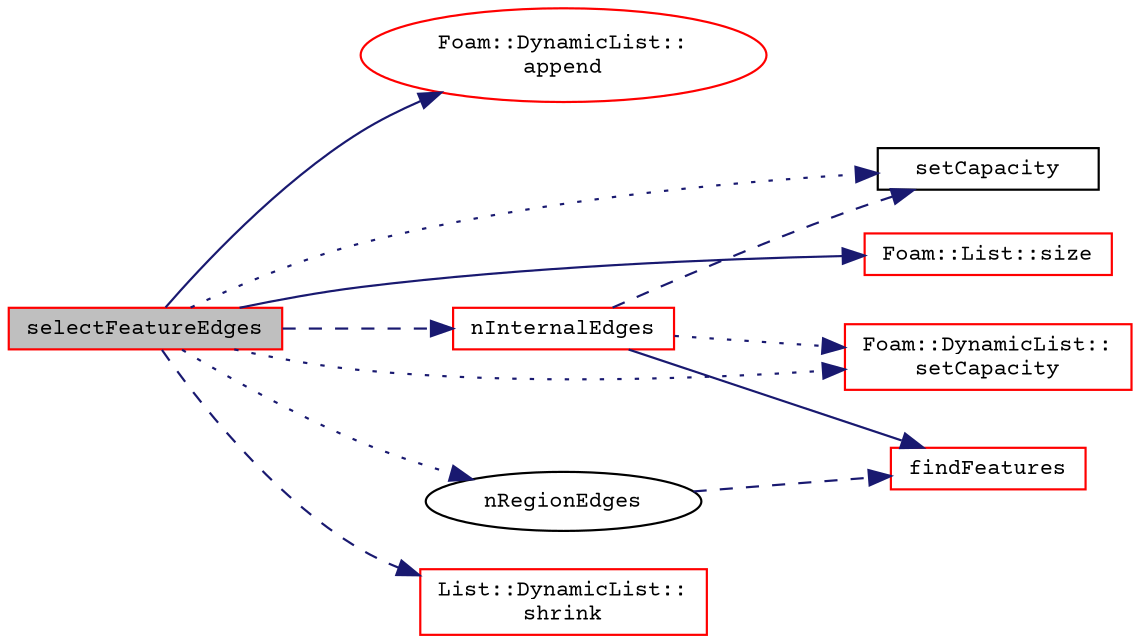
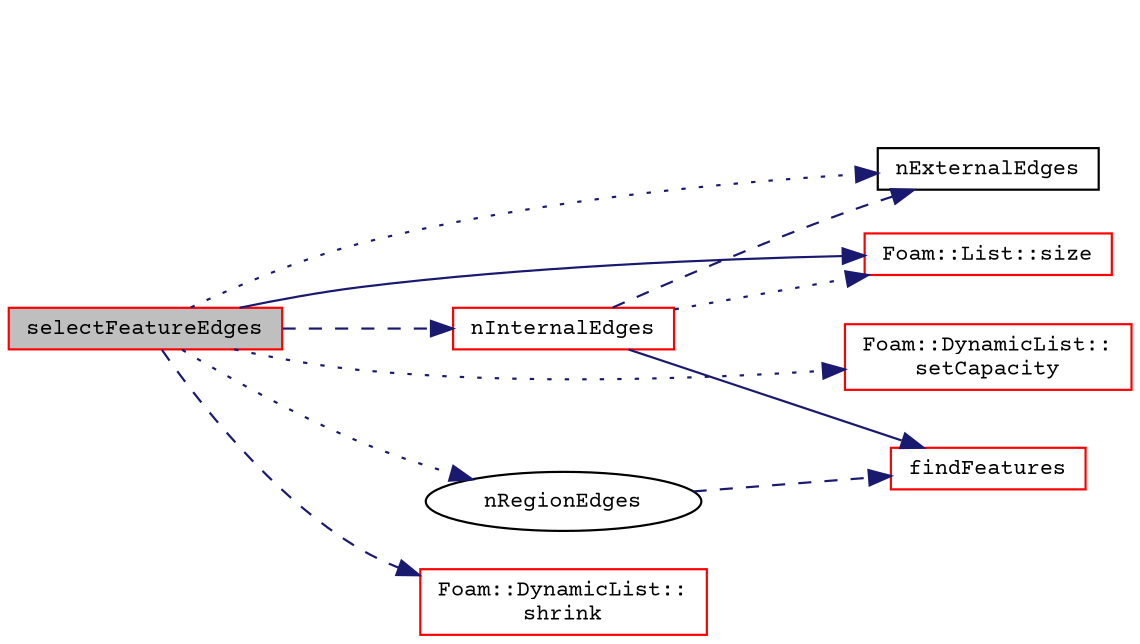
(564, 55) -> none
(988, 169) -> (988, 169)
(748, 341) -> (760, 294)
(564, 602) -> (564, 602)
